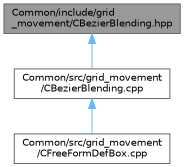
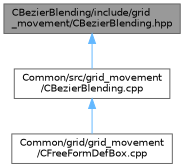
(92, 19) -> (92, 19)
(92, 149) -> (92, 149)
